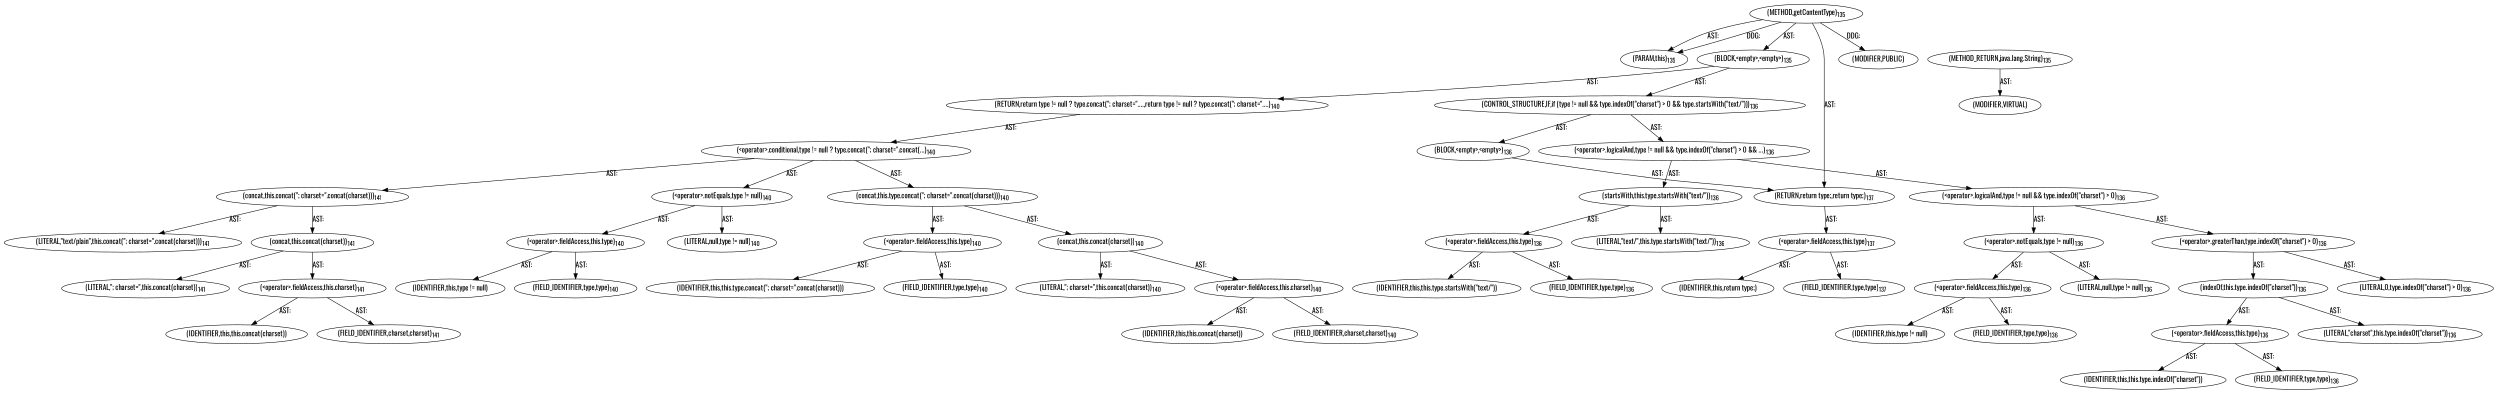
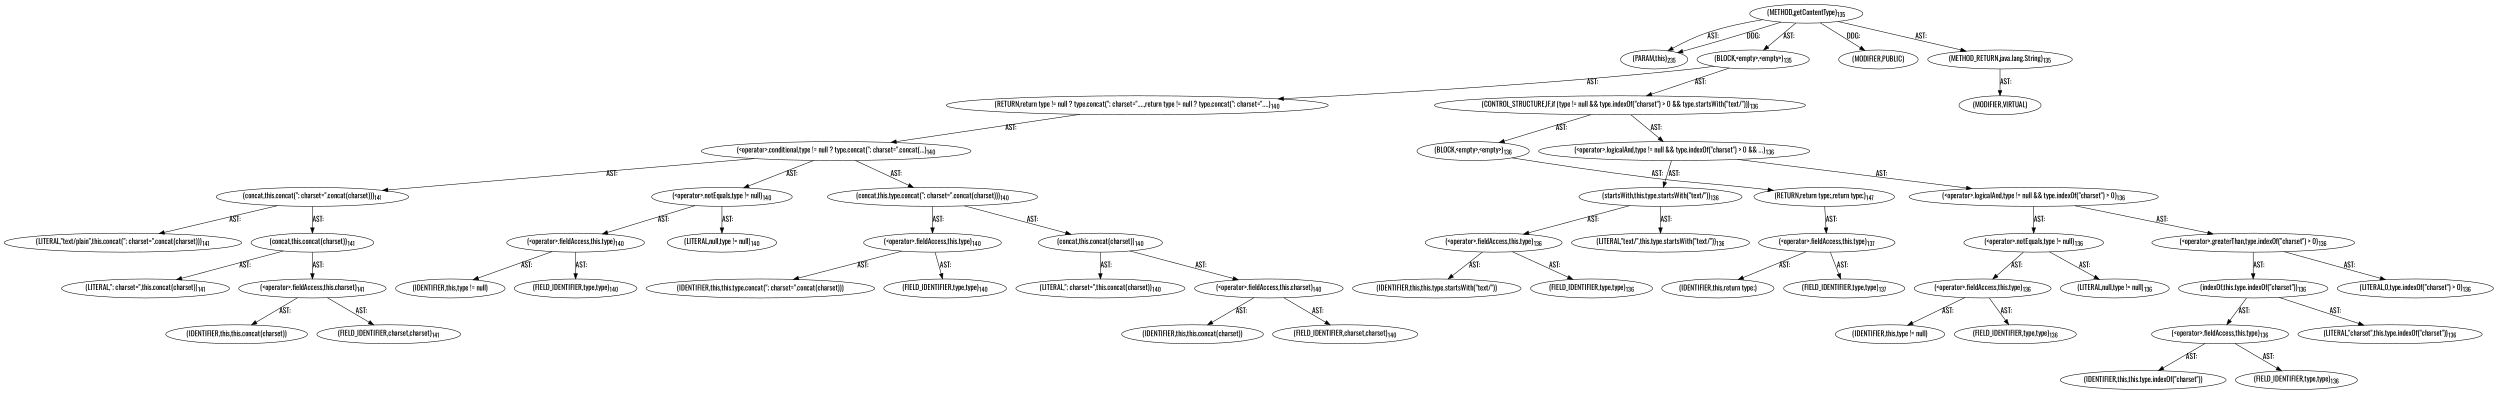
(1672, 59) -> (1672, 59)
(1824, 101) -> (1899, 36)
(1870, 196) -> (1870, 196)
